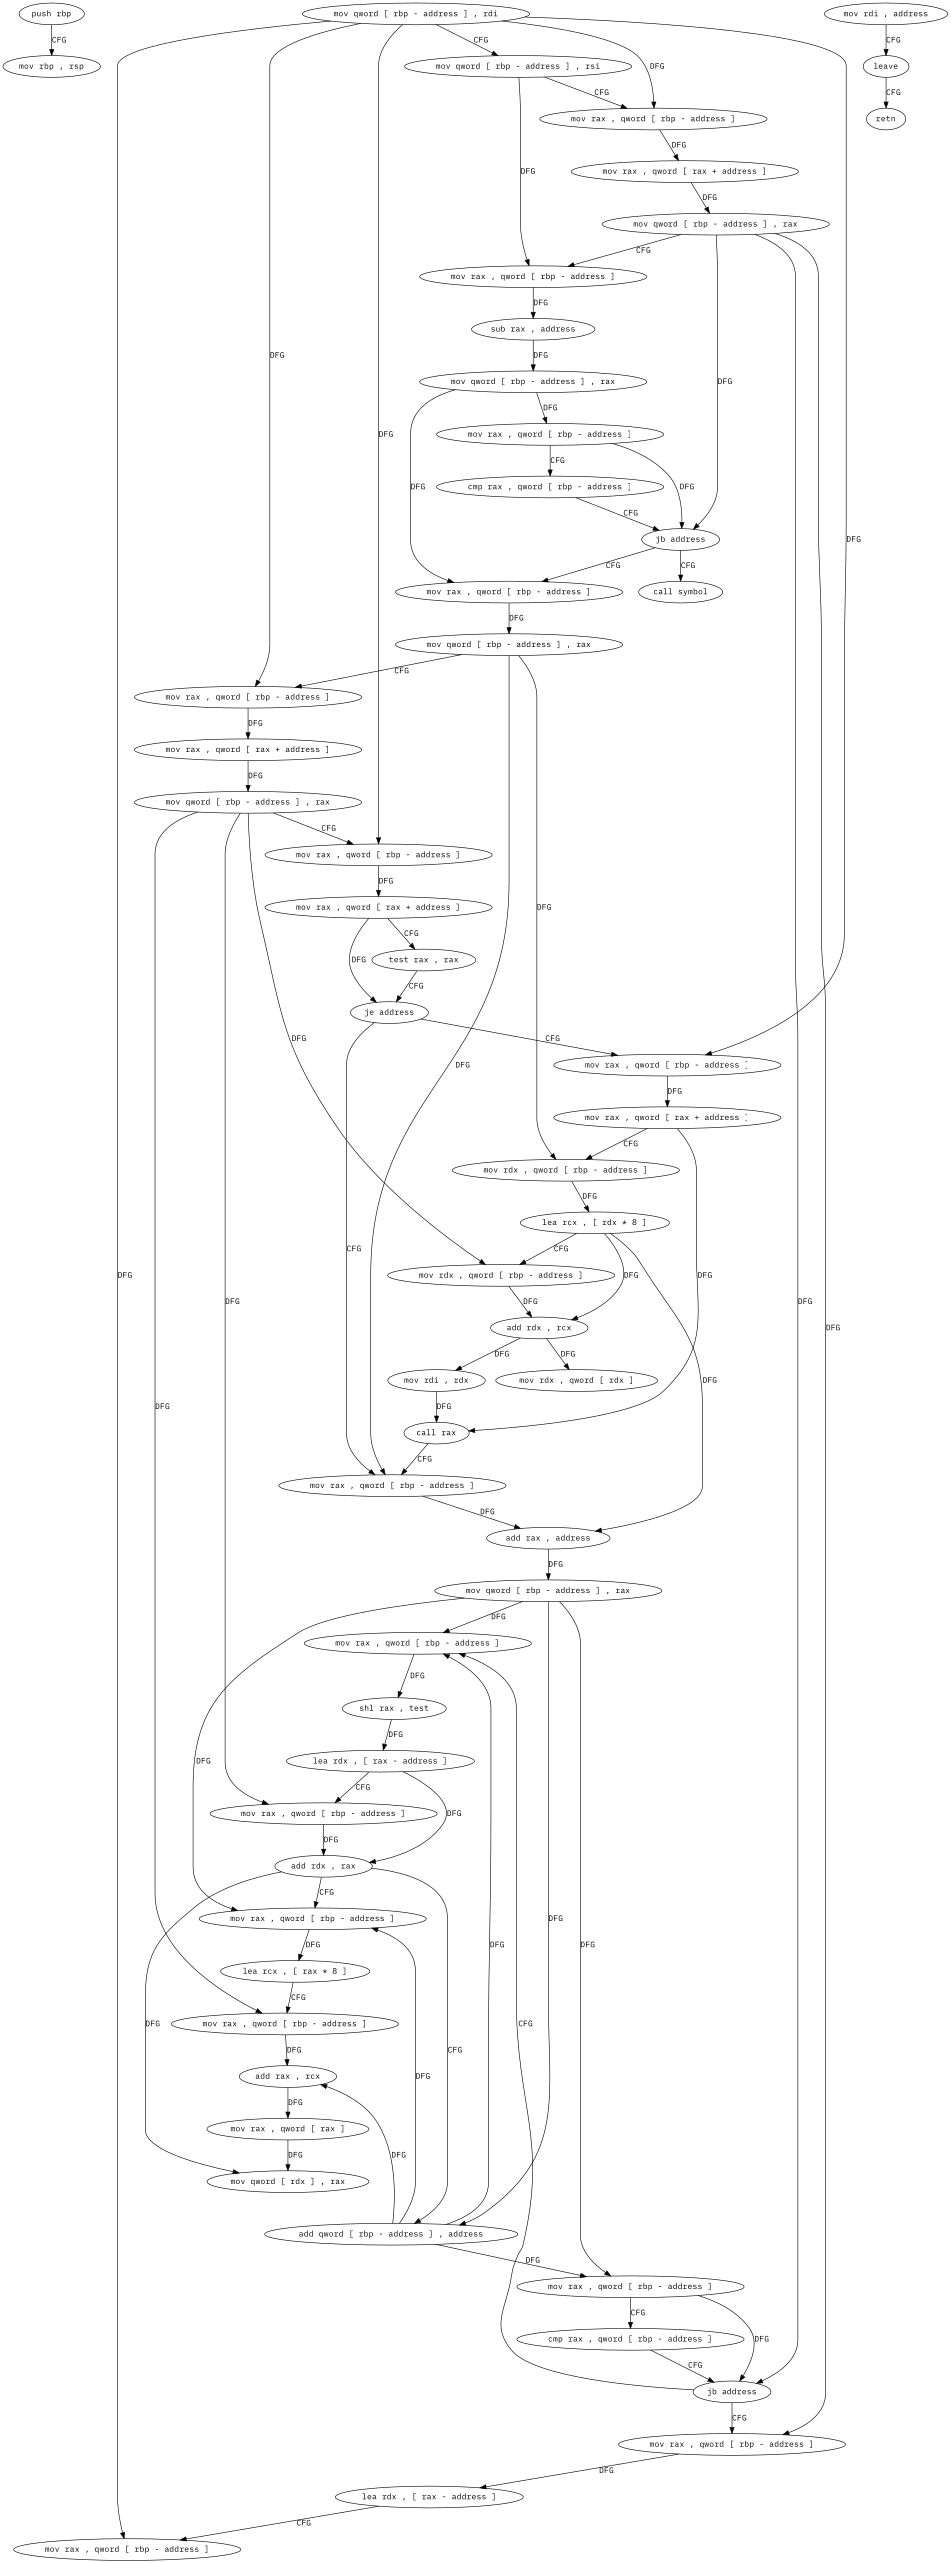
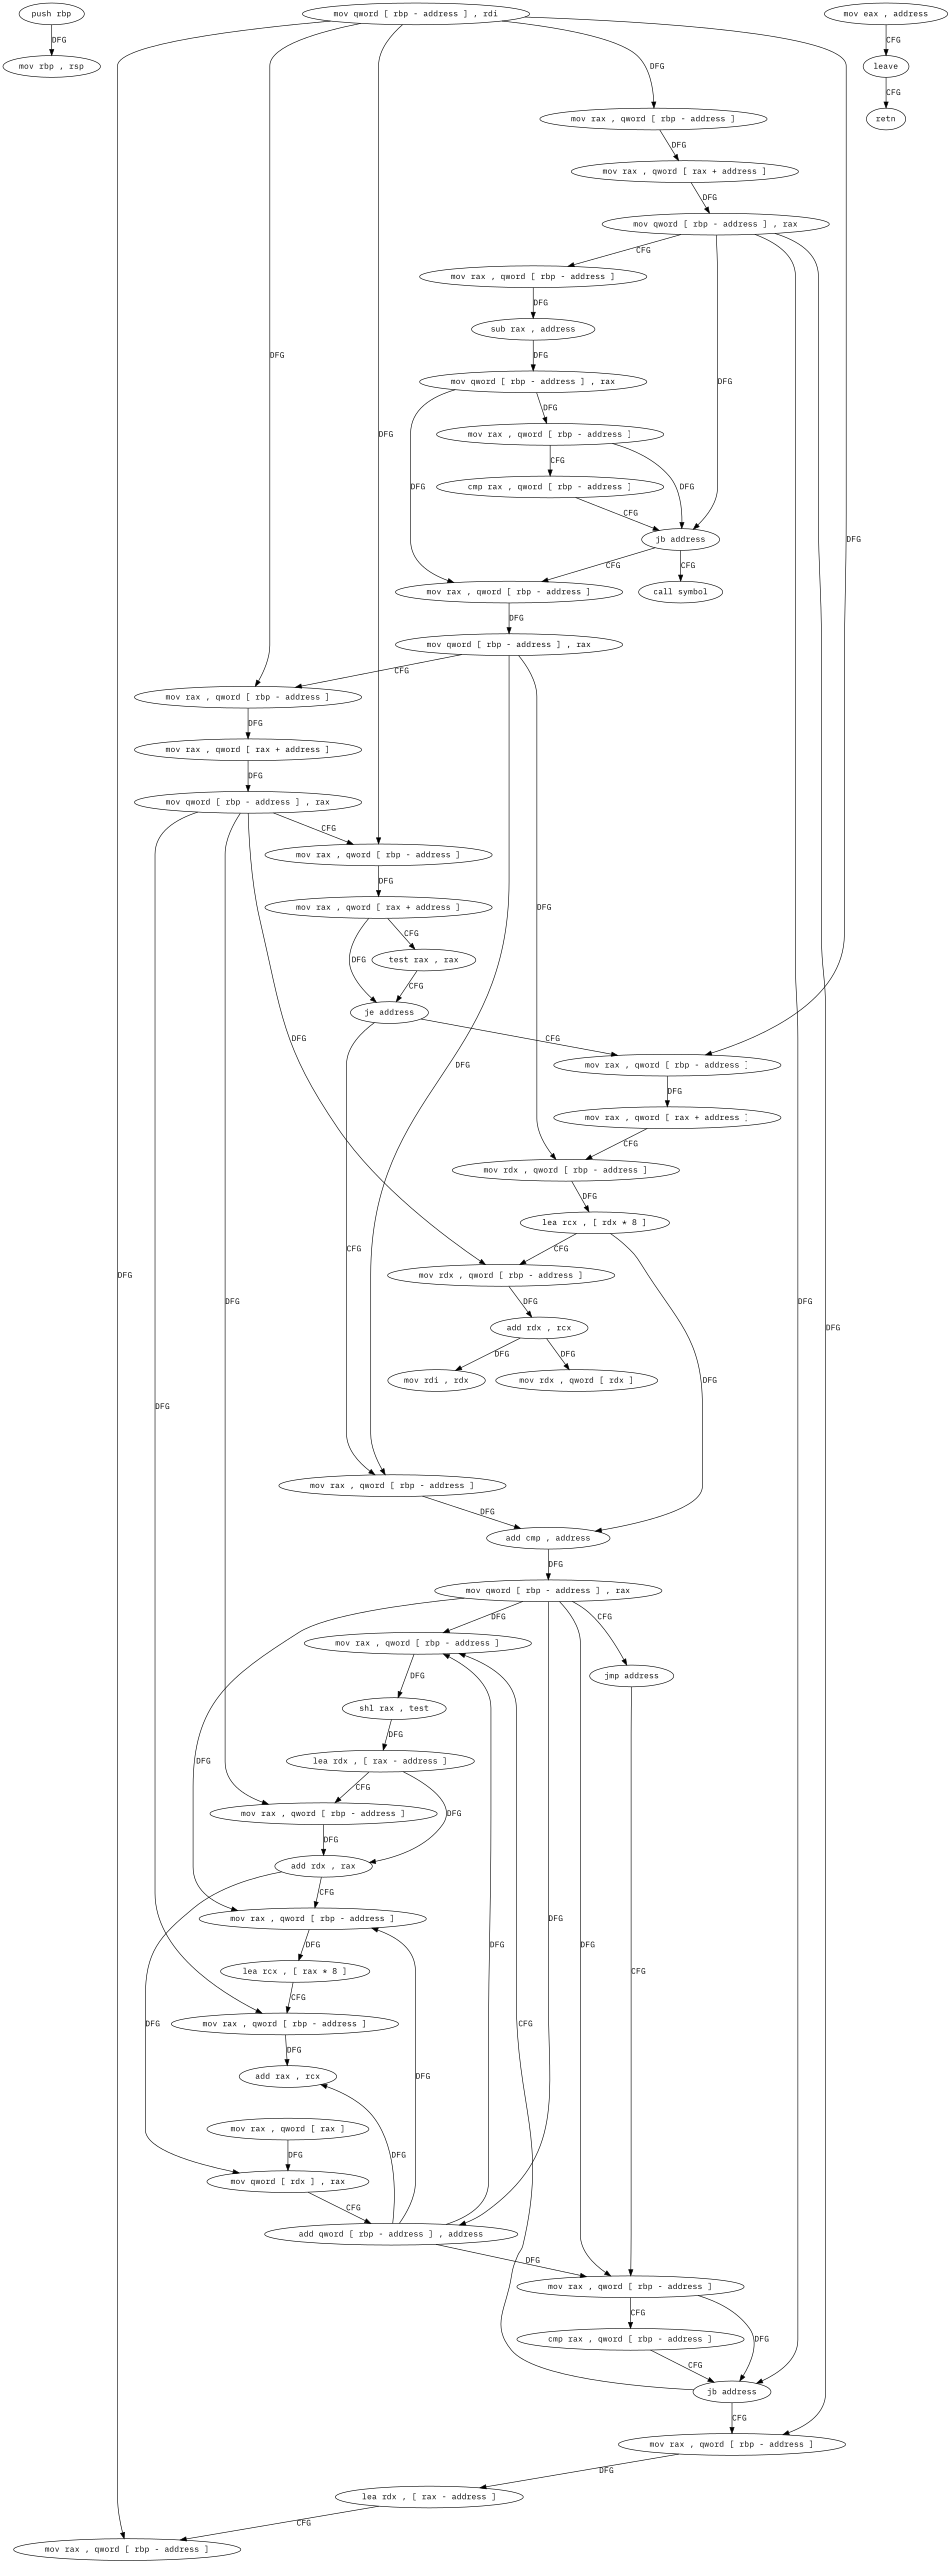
(886, 14) -> (886, 14)
(59, 40) -> (59, 40)
(518, 66) -> none
(621, 1284) -> none
(437, 1433) -> none
(548, 1538) -> (548, 1538)
none -> (632, 1676)
(447, 2025) -> (337, 2206)
(288, 2100) -> none
